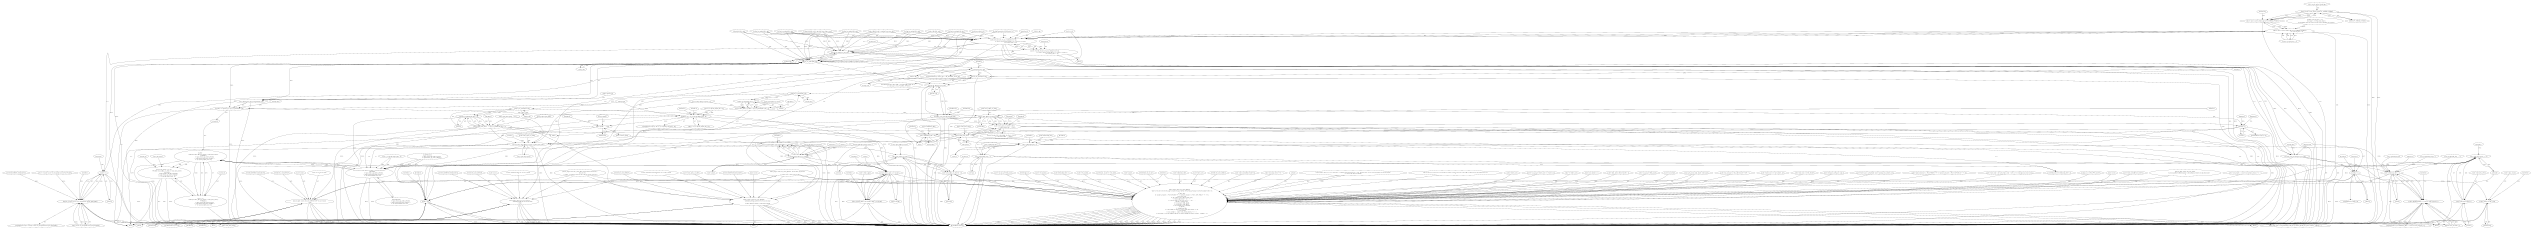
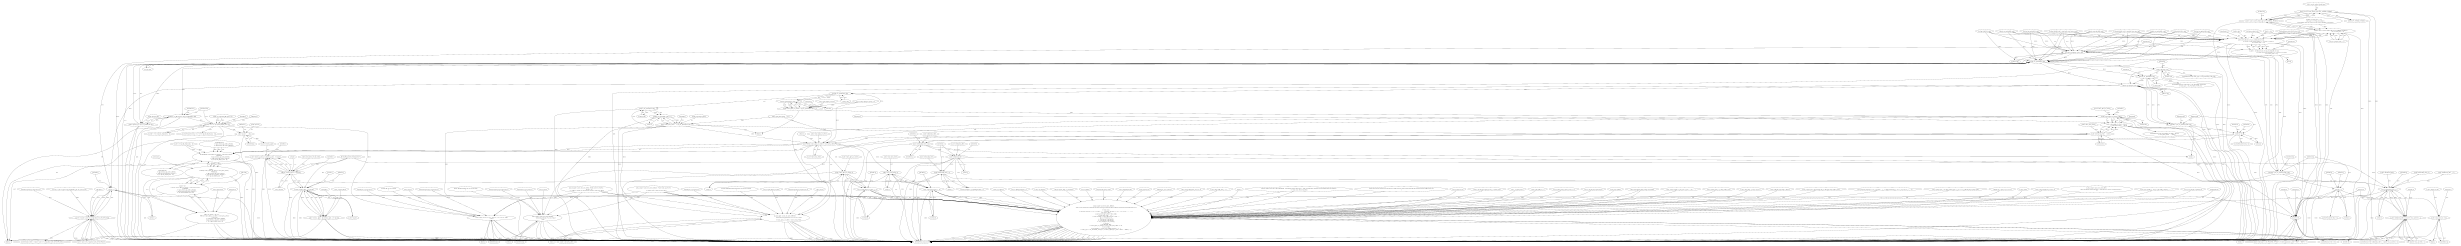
(222, 114) -> (158, 119)
none -> (867, 150)
